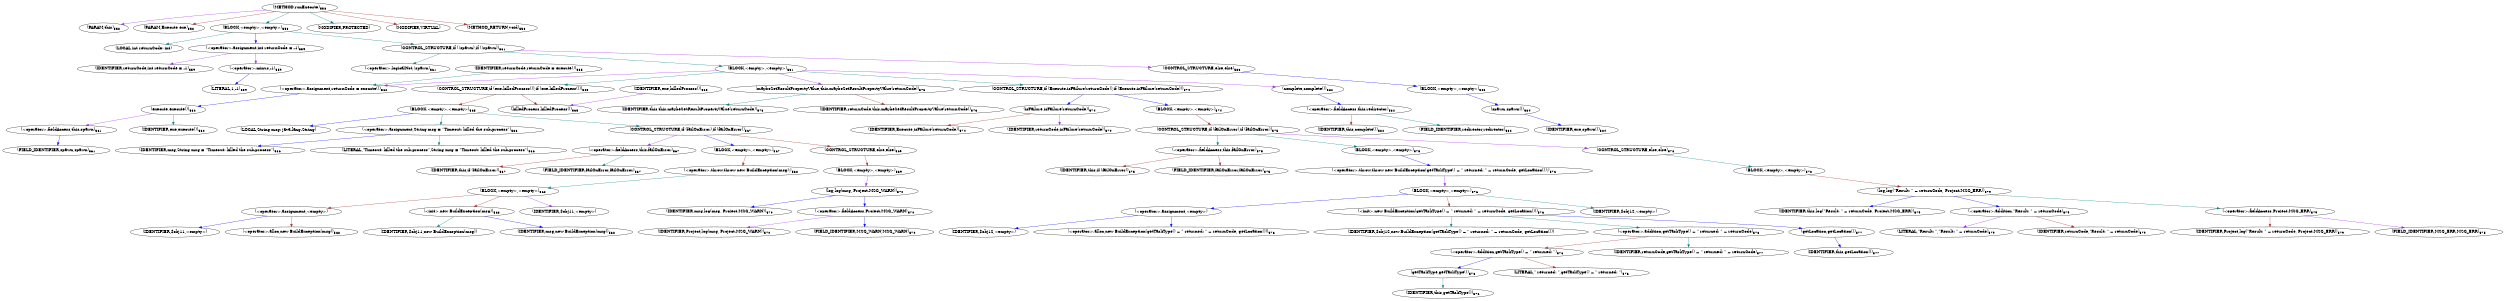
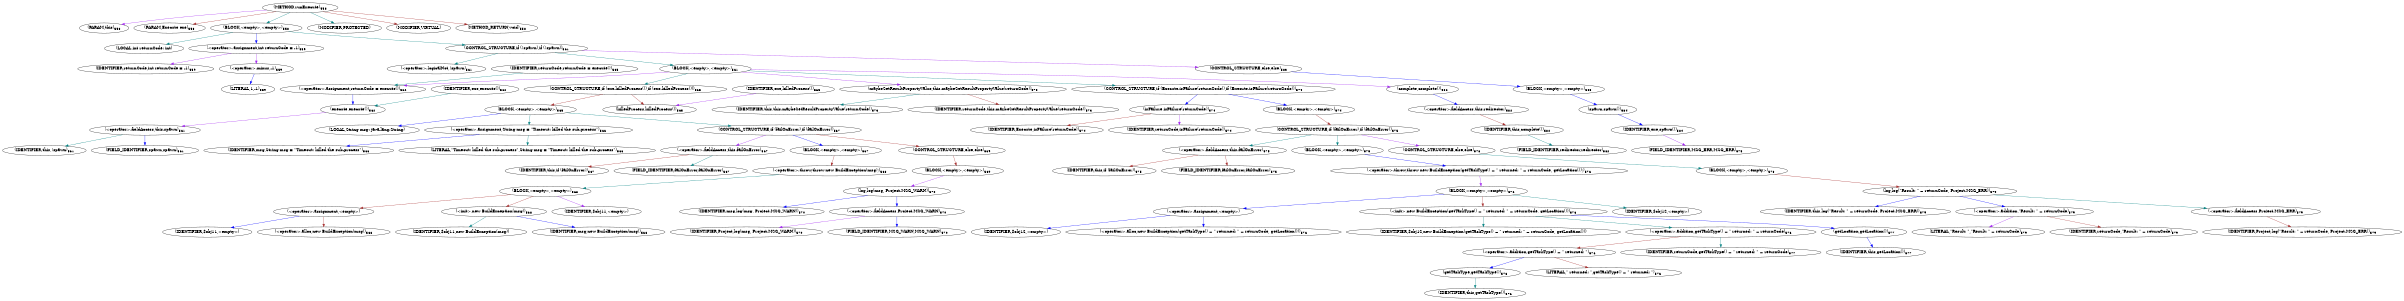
(173, 118) -> (414, 99)
(1407, 120) -> (1539, 140)
none -> (44, 150)
(2353, 222) -> (1673, 140)
